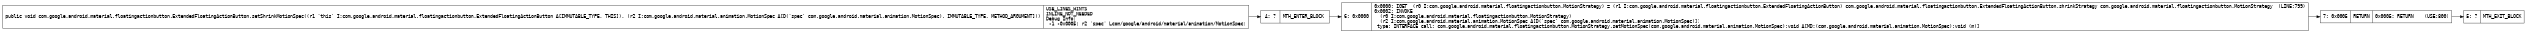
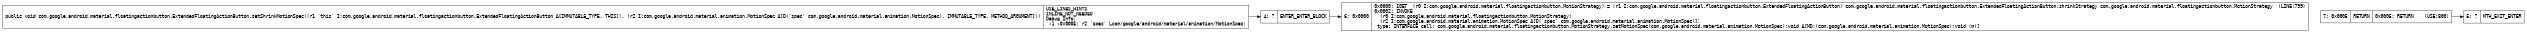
(1303, 17) -> (1303, 17)
(2313, 17) -> none
(2502, 17) -> (2502, 17)
